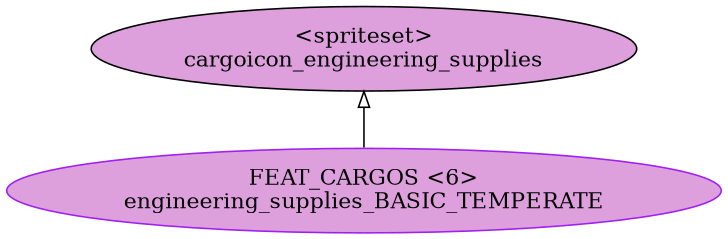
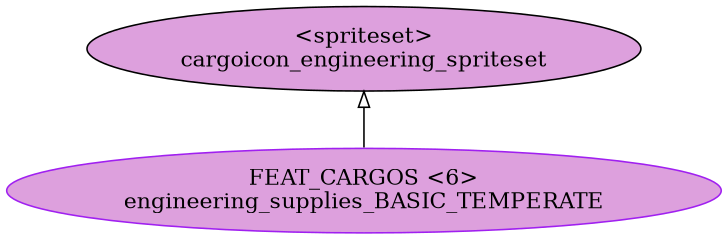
(364, 49) -> (364, 49)
